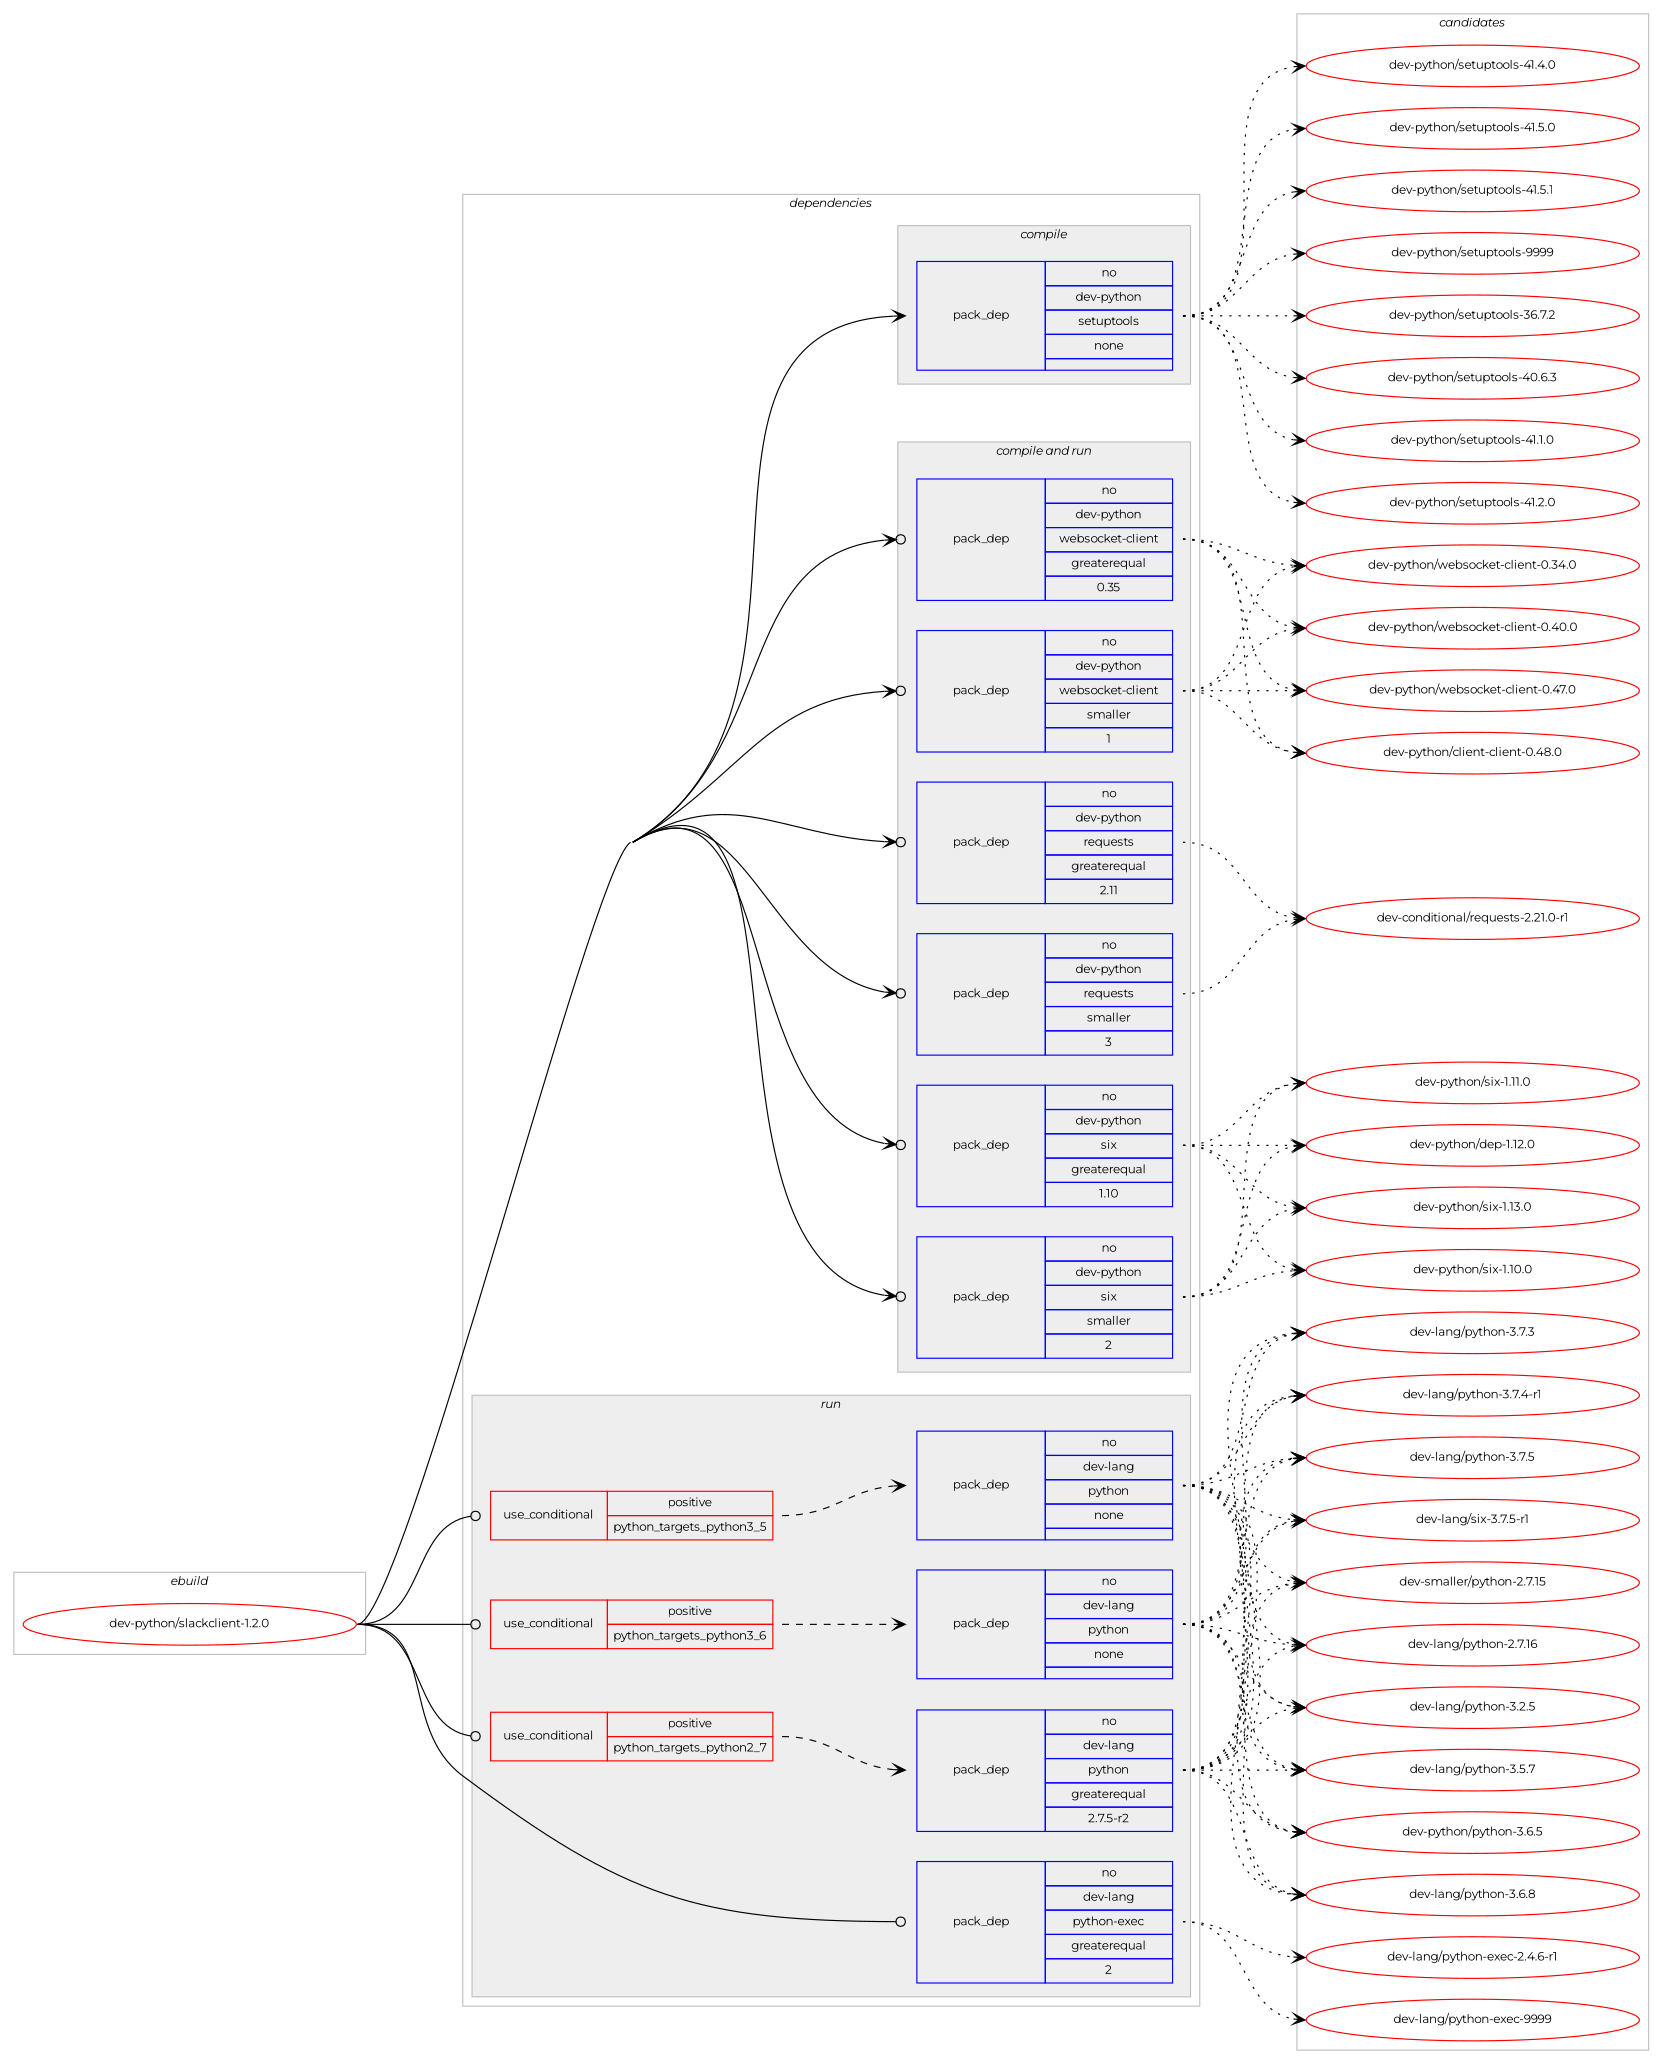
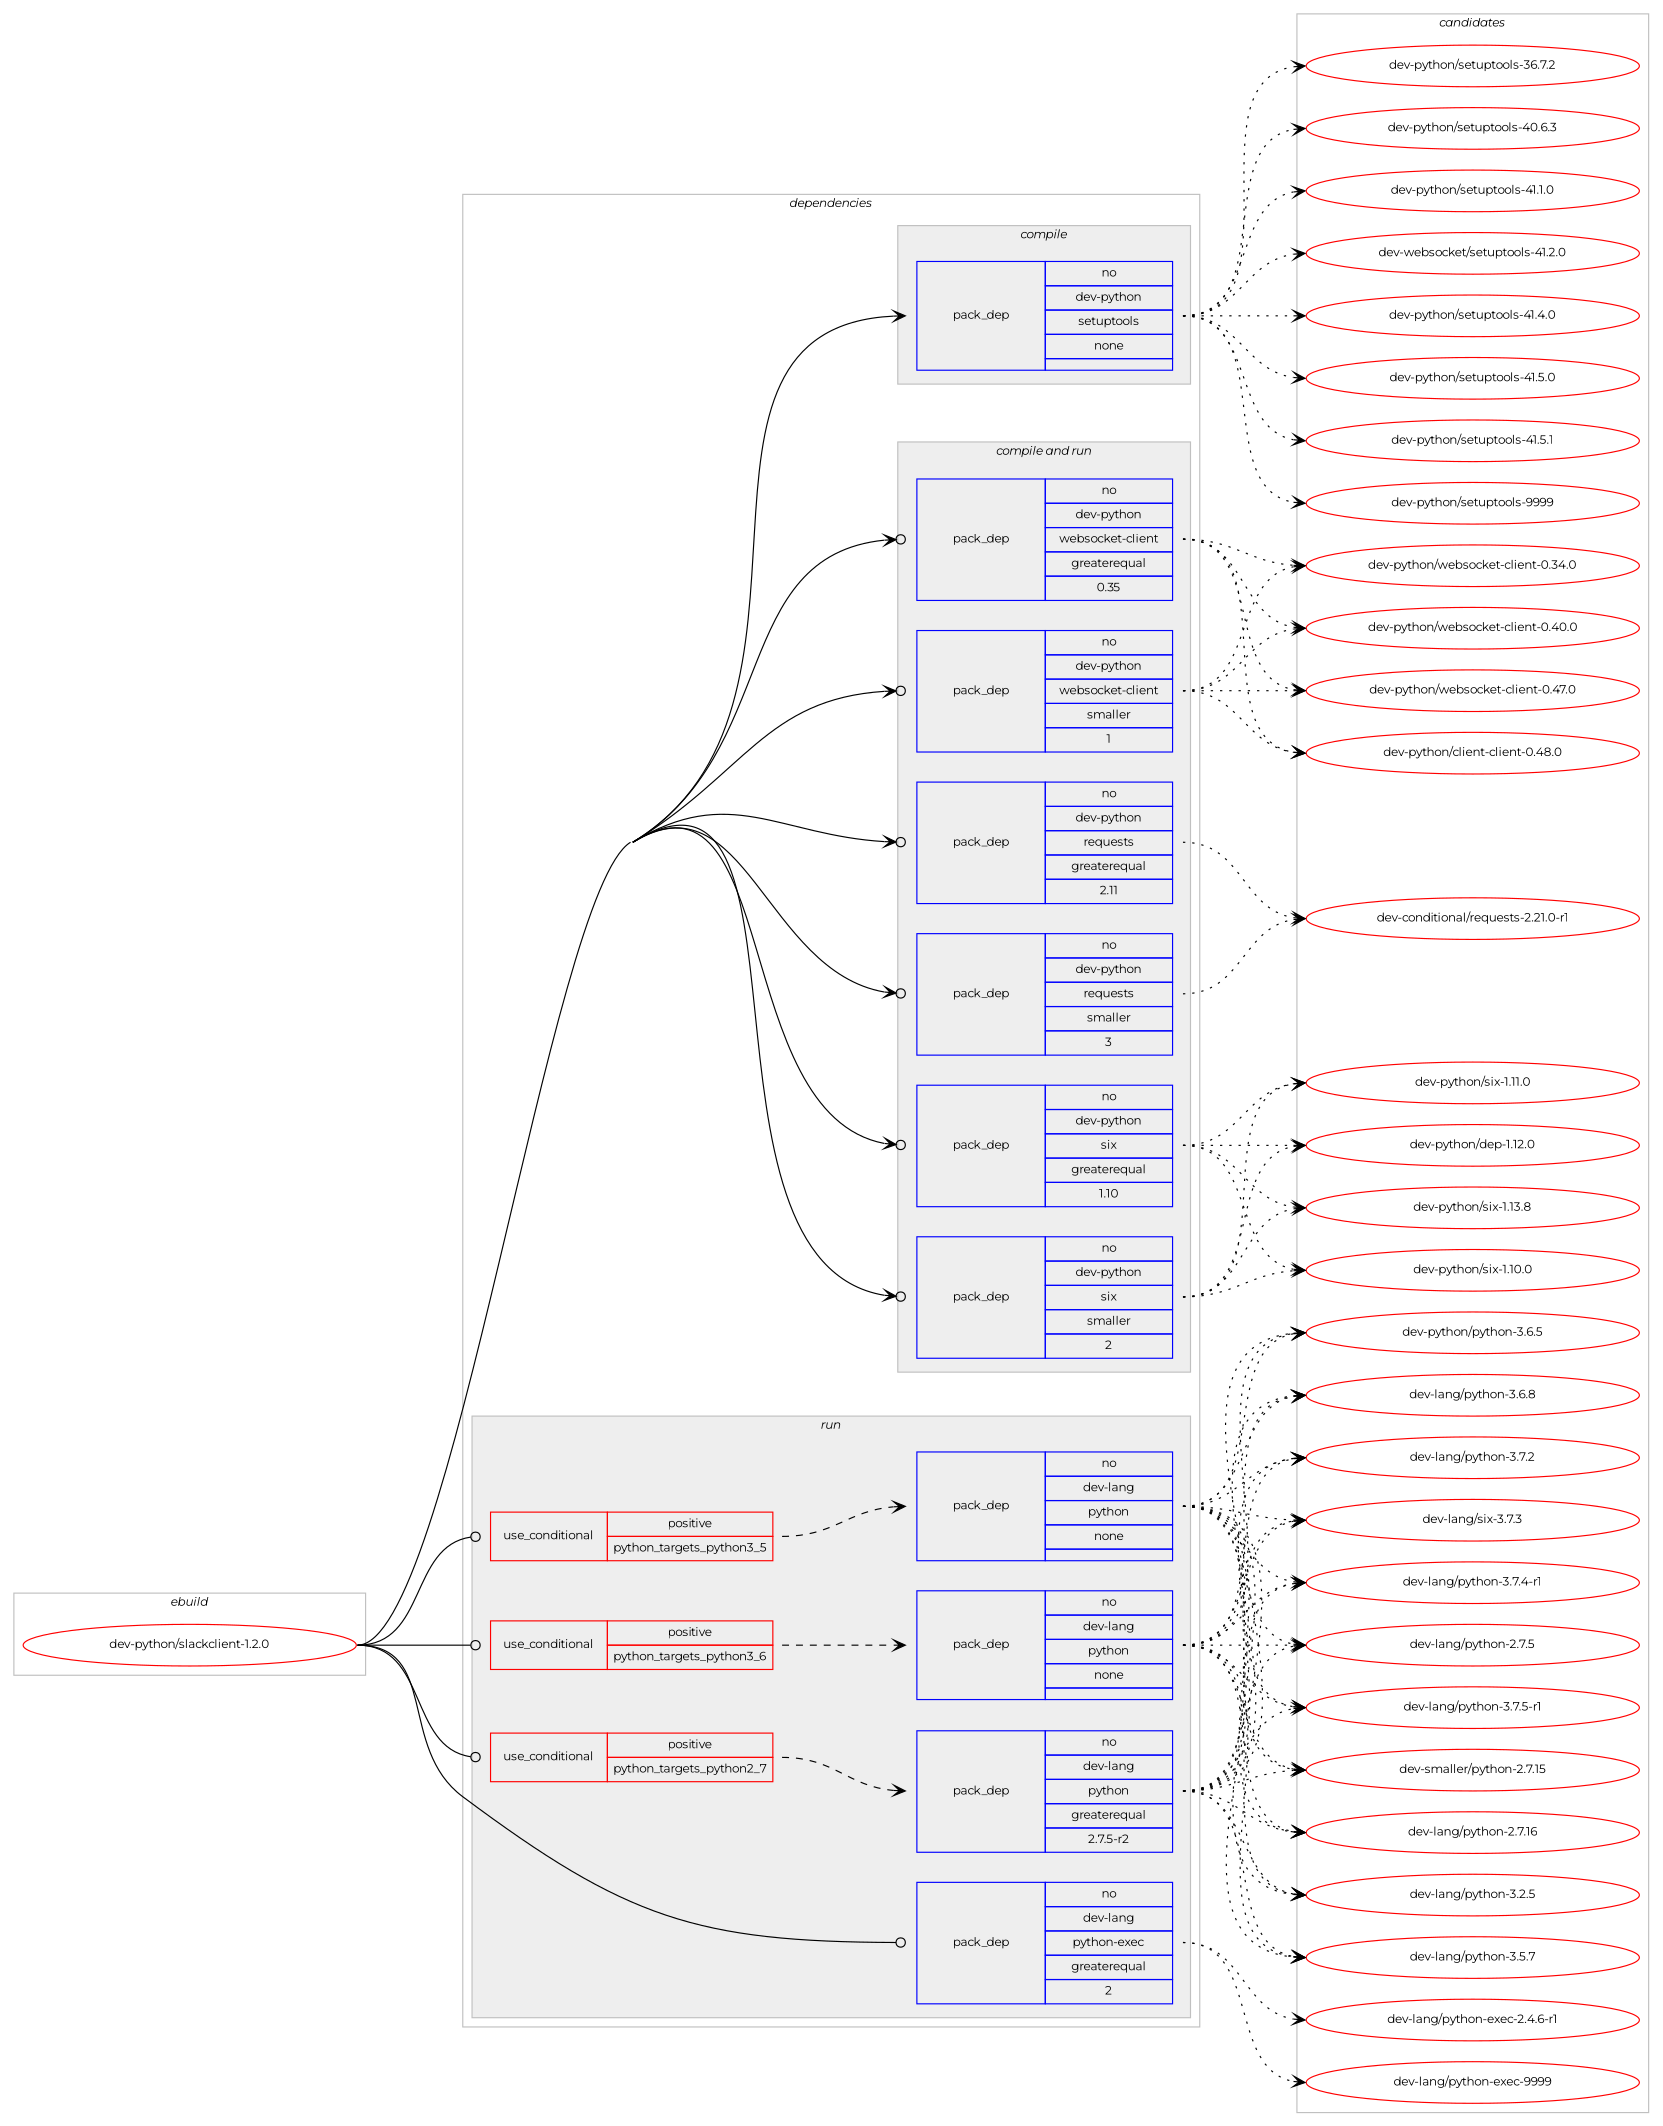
(1473, 503) -> (1473, 253)
(1473, 1208) -> (1473, 1208)
(1473, 1333) -> (1473, 1520)
(1473, 1458) -> (1473, 1645)
none -> (1473, 1458)
(1473, 1520) -> (1473, 1708)
